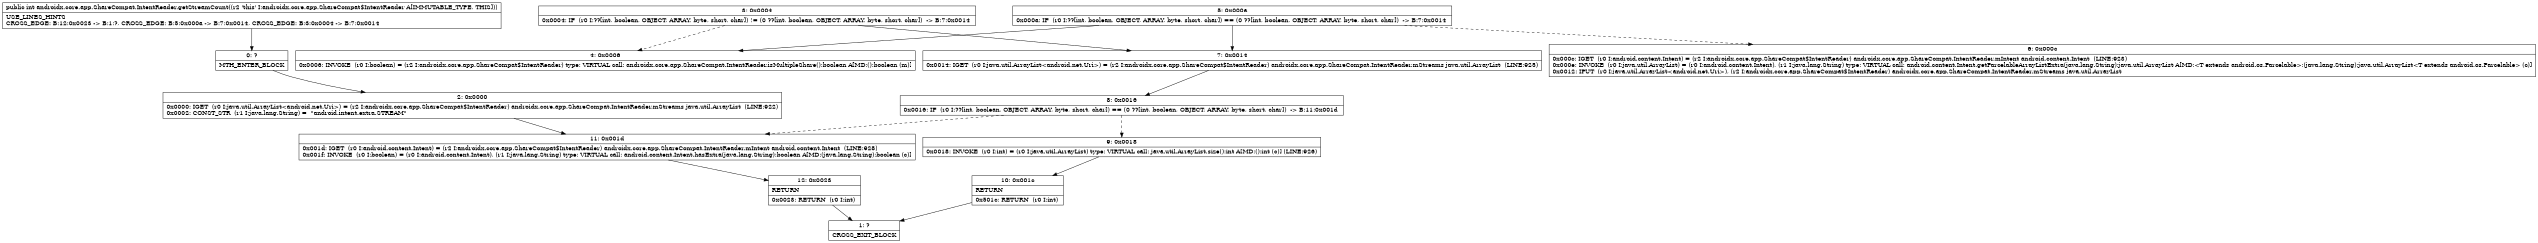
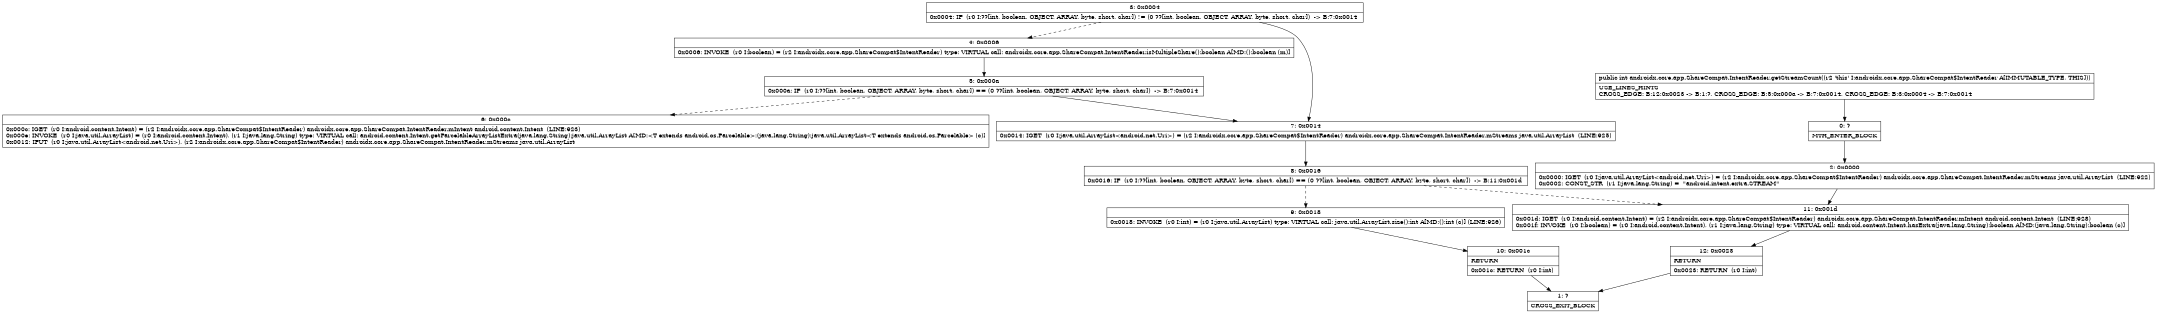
(921, 38) -> (984, 65)
(1018, 200) -> (1513, 271)
